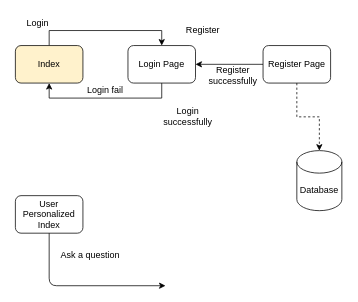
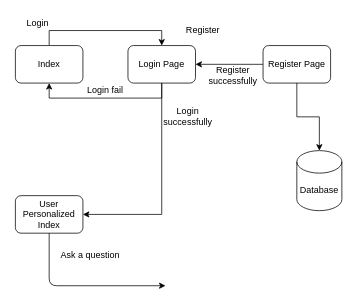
(49, 64) -> (49, 64)
(305, 117) -> (305, 117)
none -> (162, 192)
